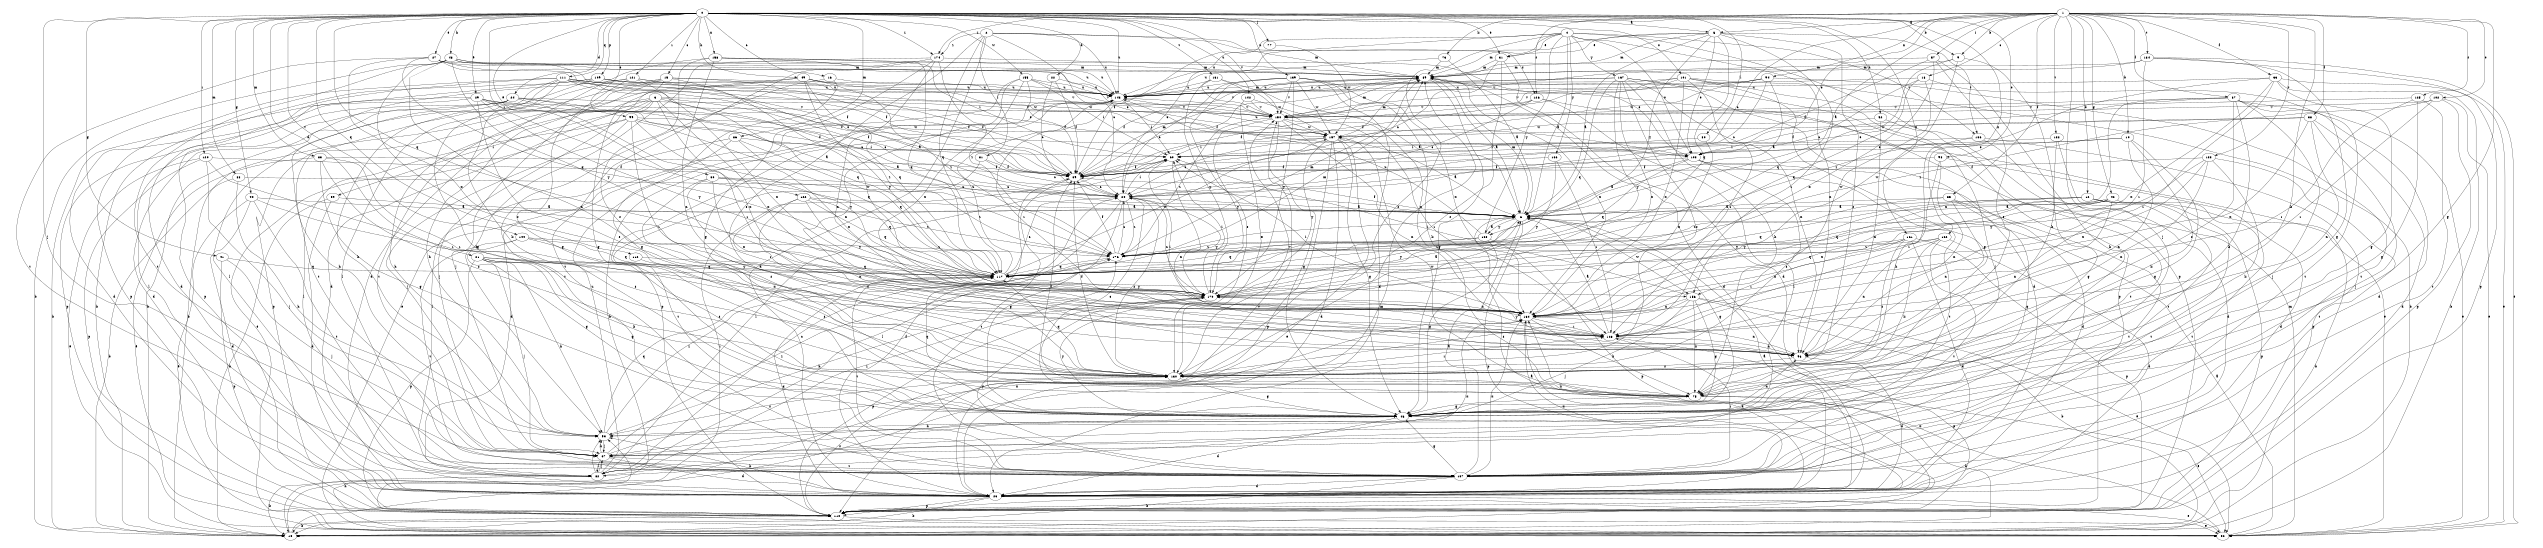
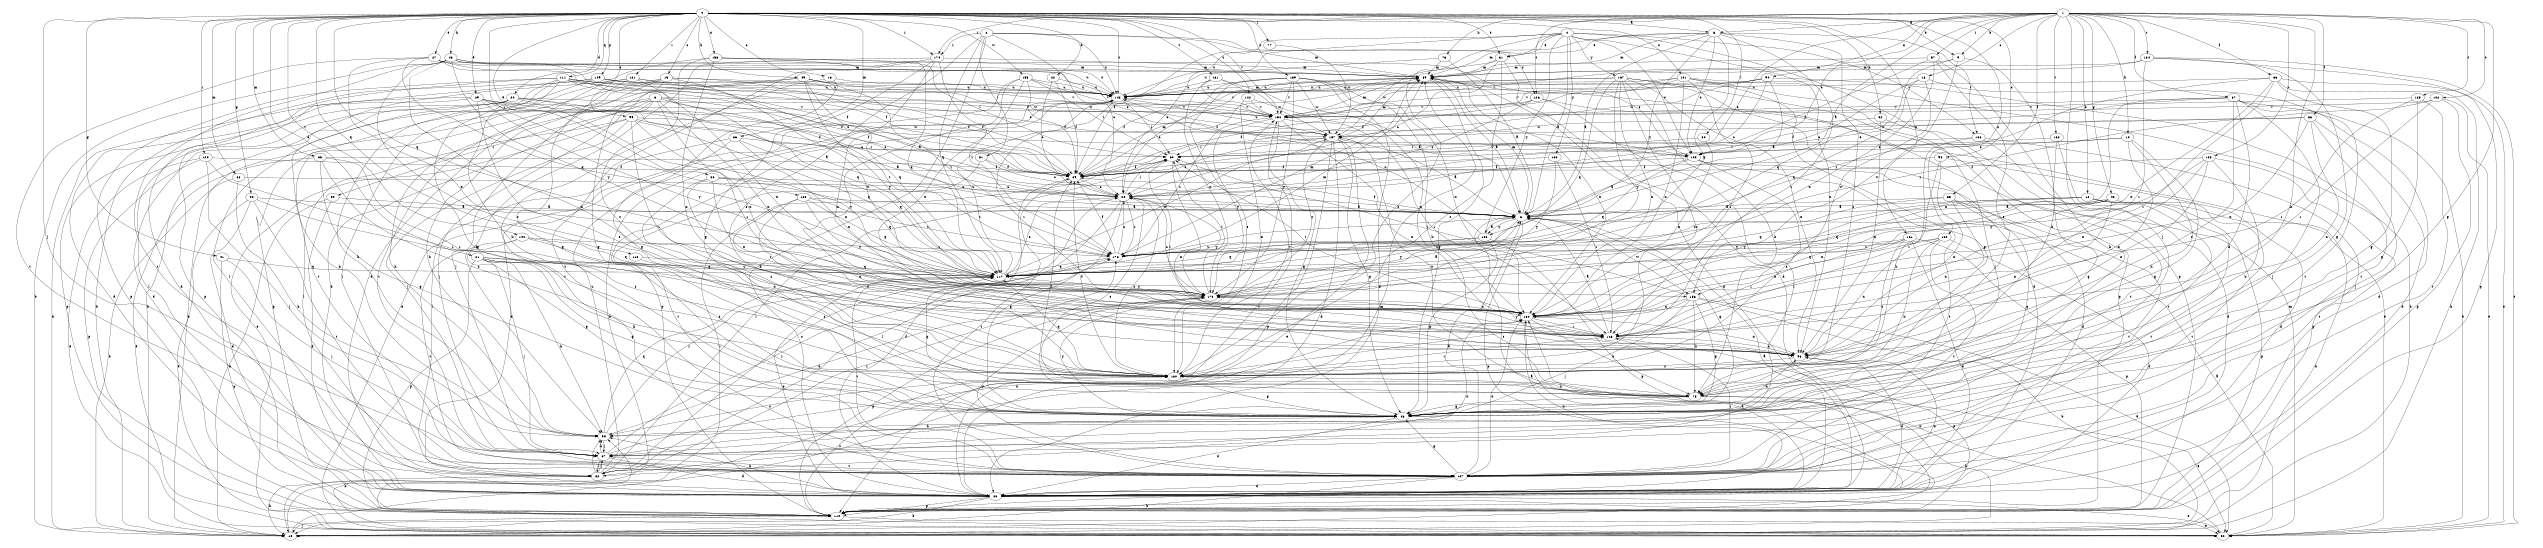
(1304, 128) -> (1421, 72)
none -> (1569, 491)
(302, 526) -> (302, 526)
